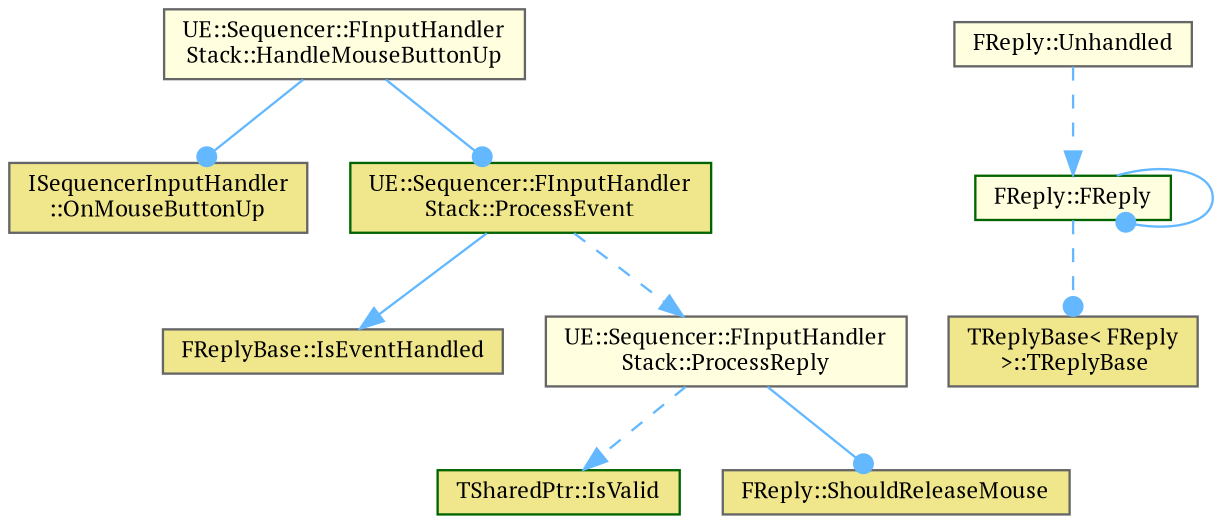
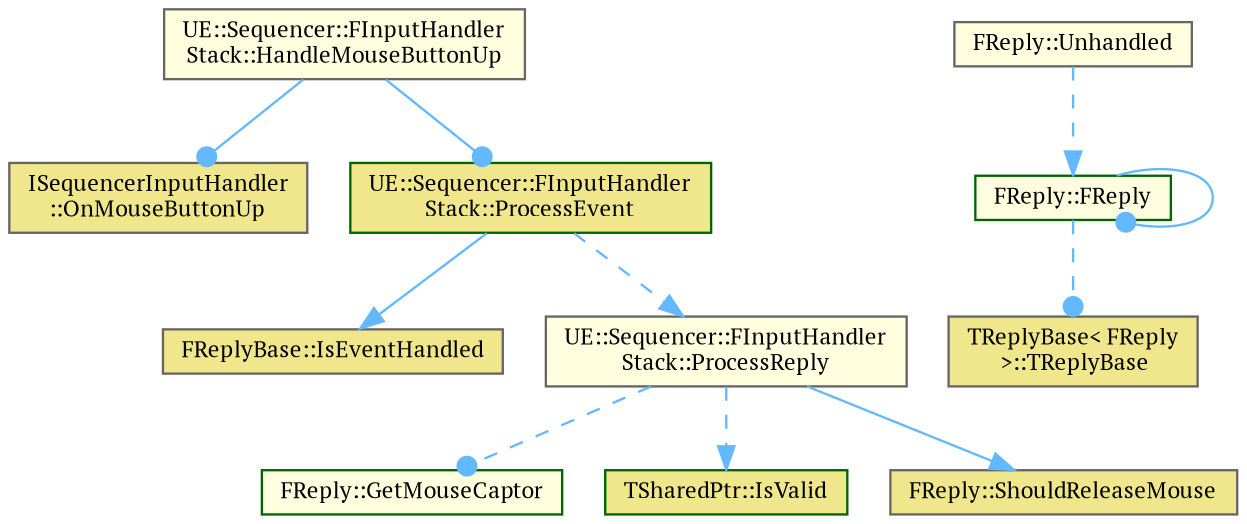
(812, 422) -> (900, 424)
none -> (412, 492)
